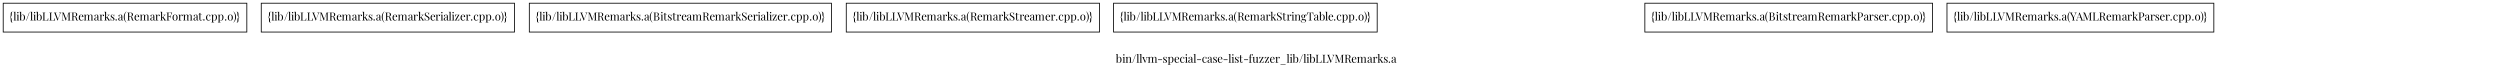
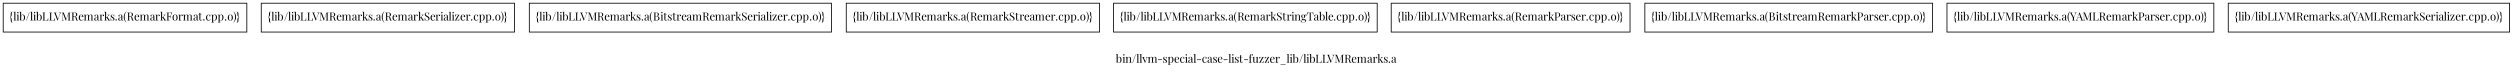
none -> (1511, 18)
none -> (2369, 18)
